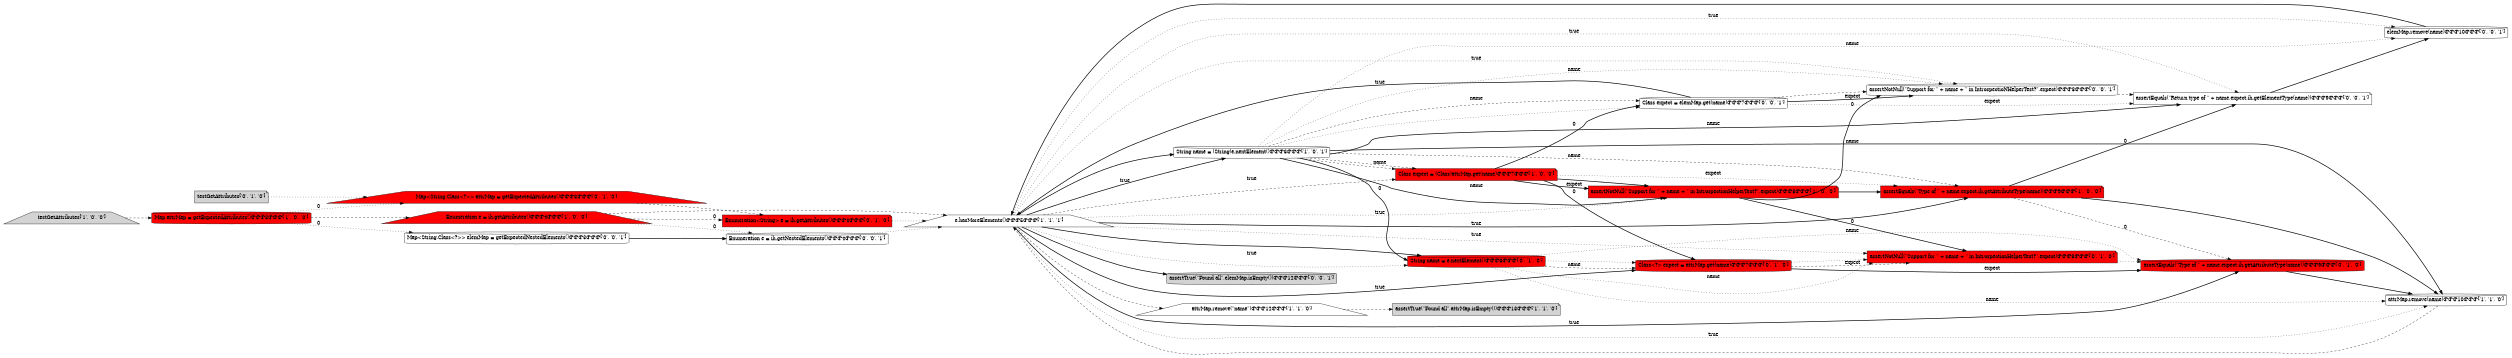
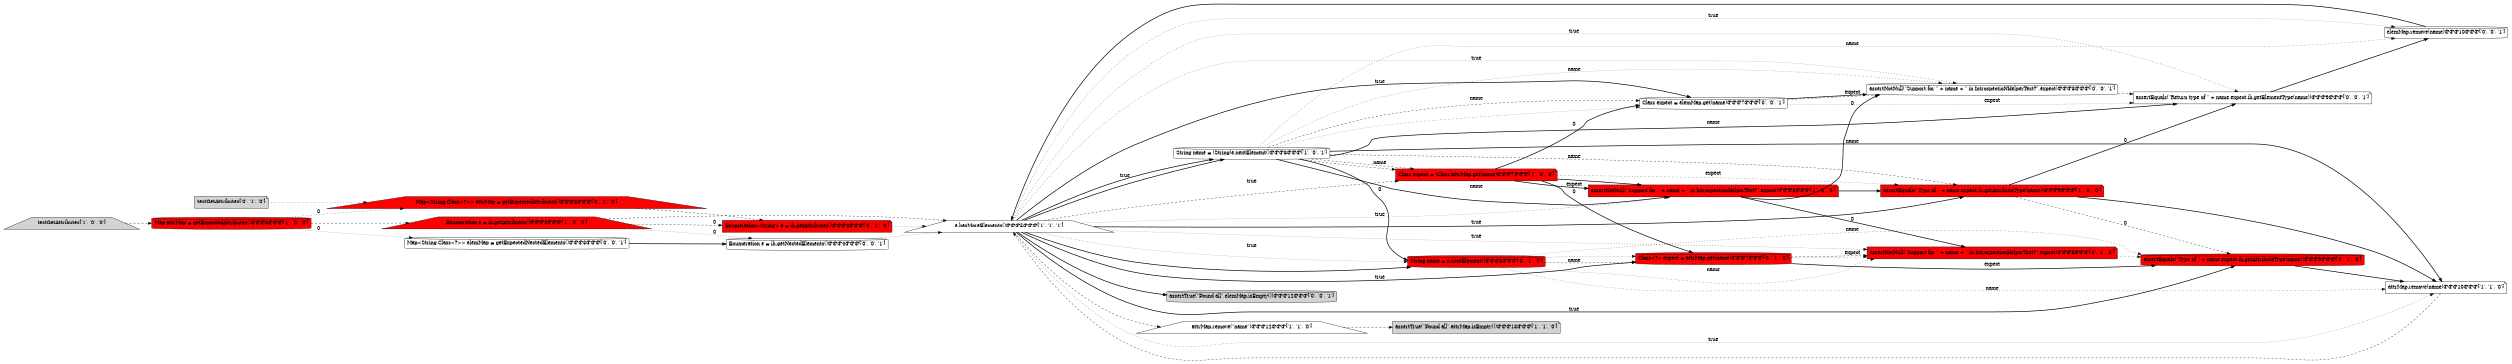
(1342, 88) -> (1337, 88)
(2446, 300) -> (2446, 288)
